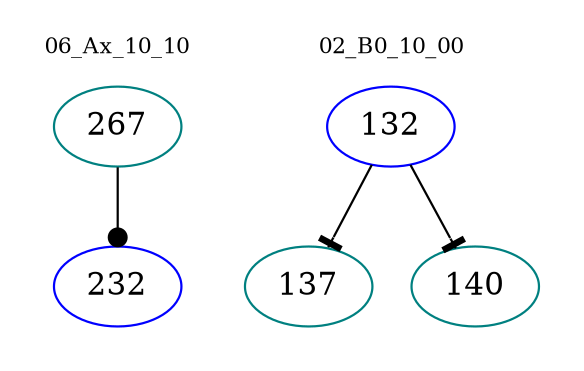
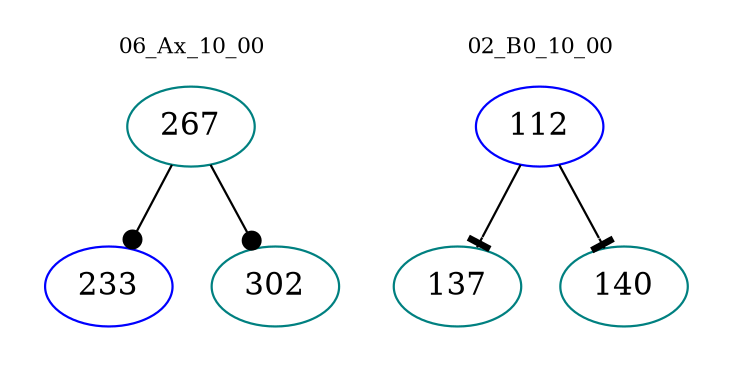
(118, 48) -> (192, 48)
(391, 127) -> (540, 127)
(118, 286) -> (109, 286)
none -> (275, 286)
